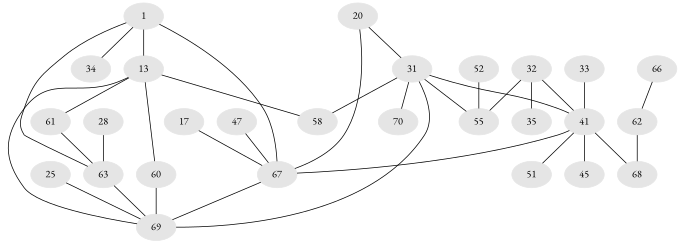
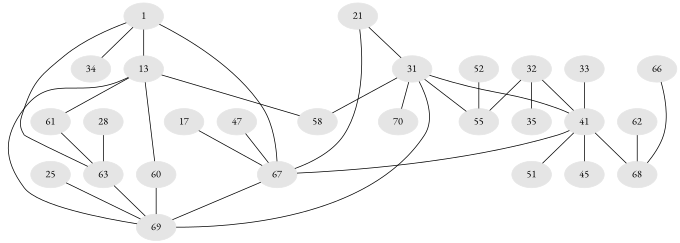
(358, 16) -> (358, 16)
(647, 95) -> (666, 125)
